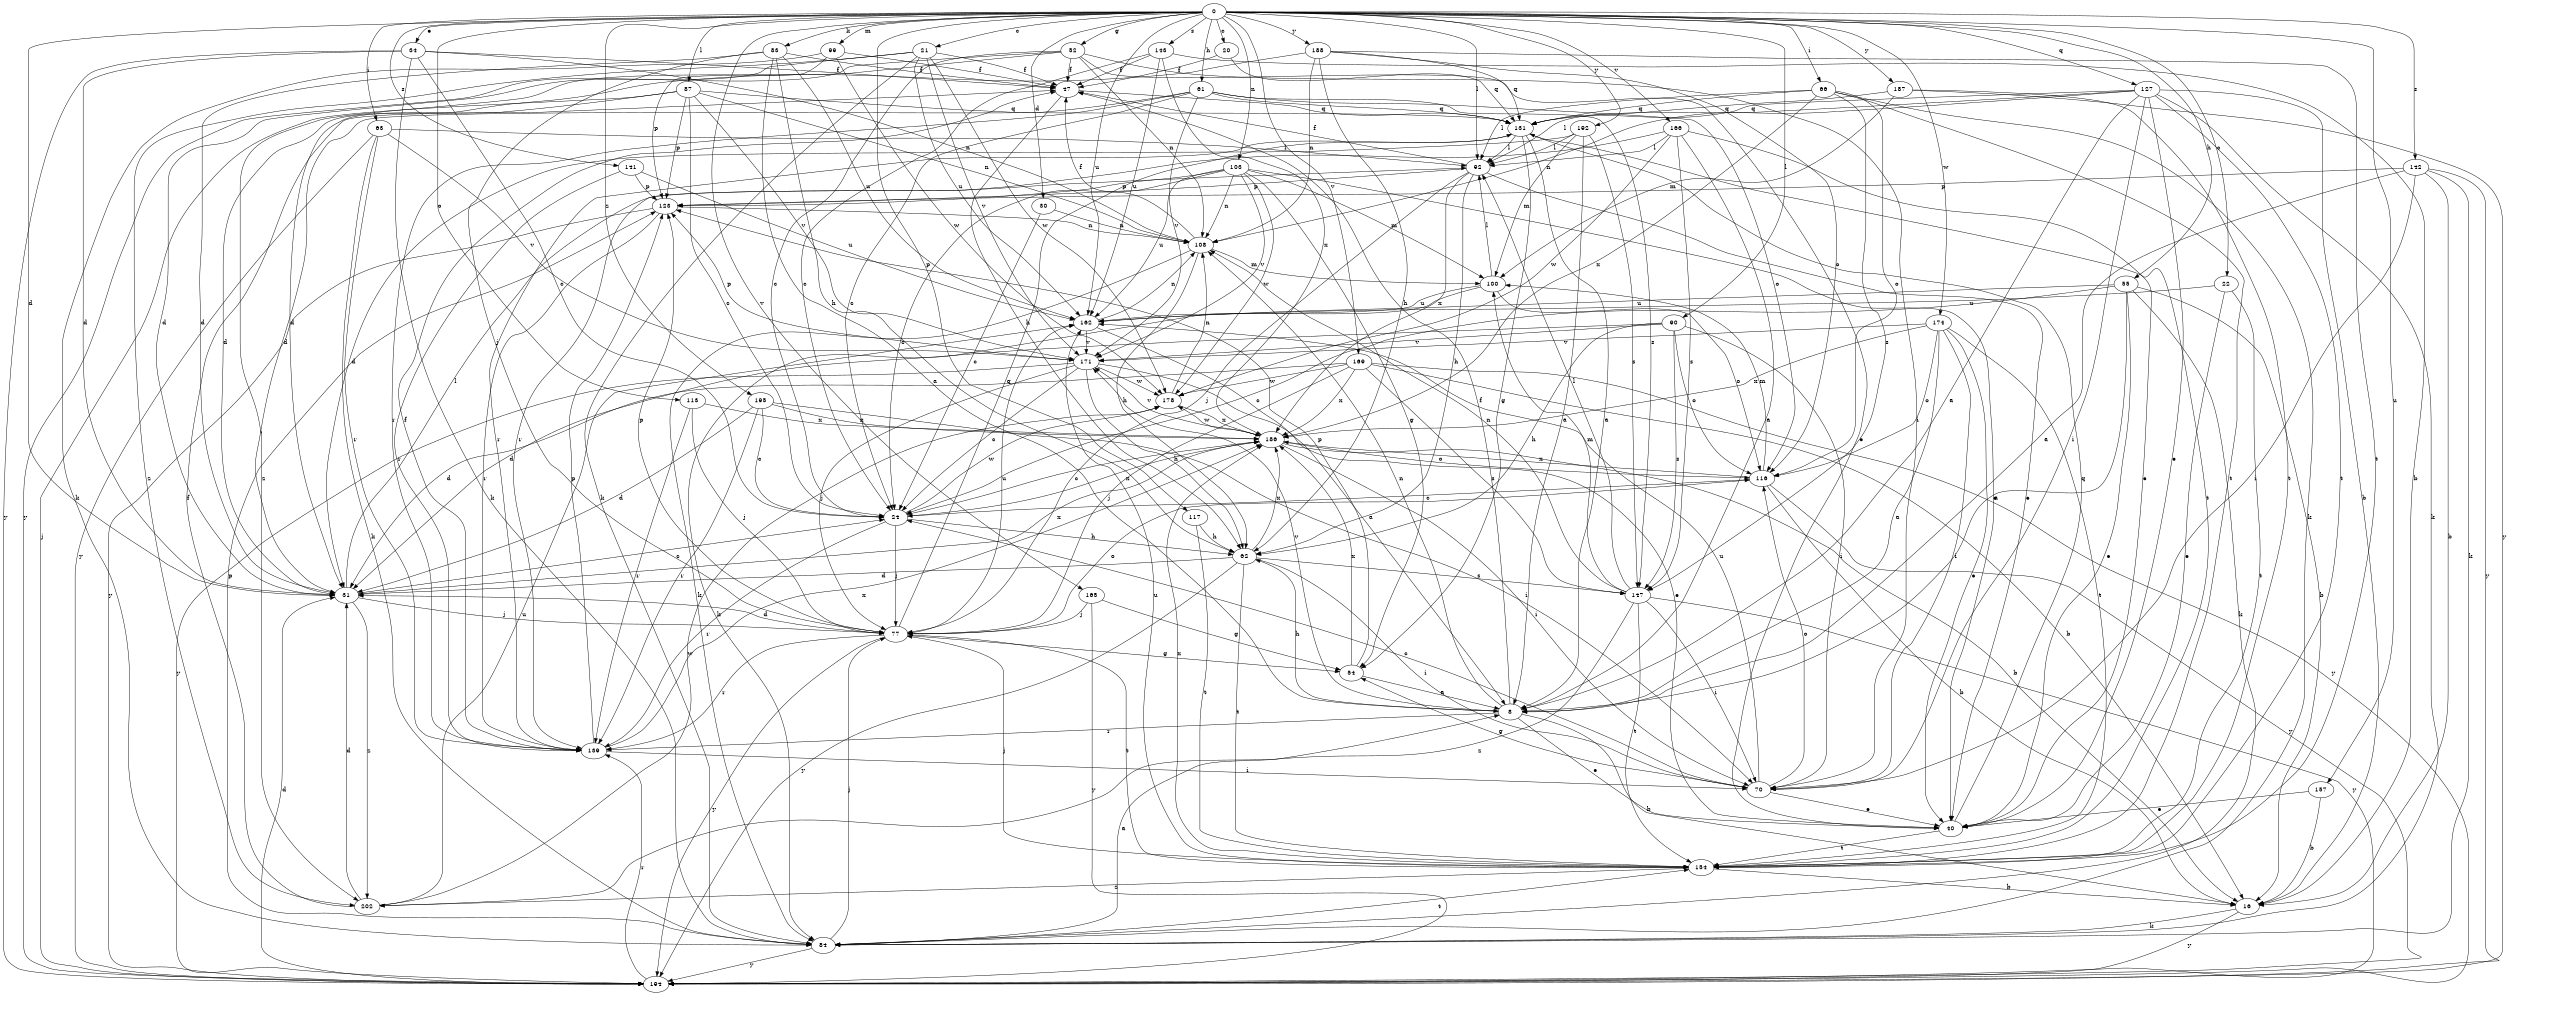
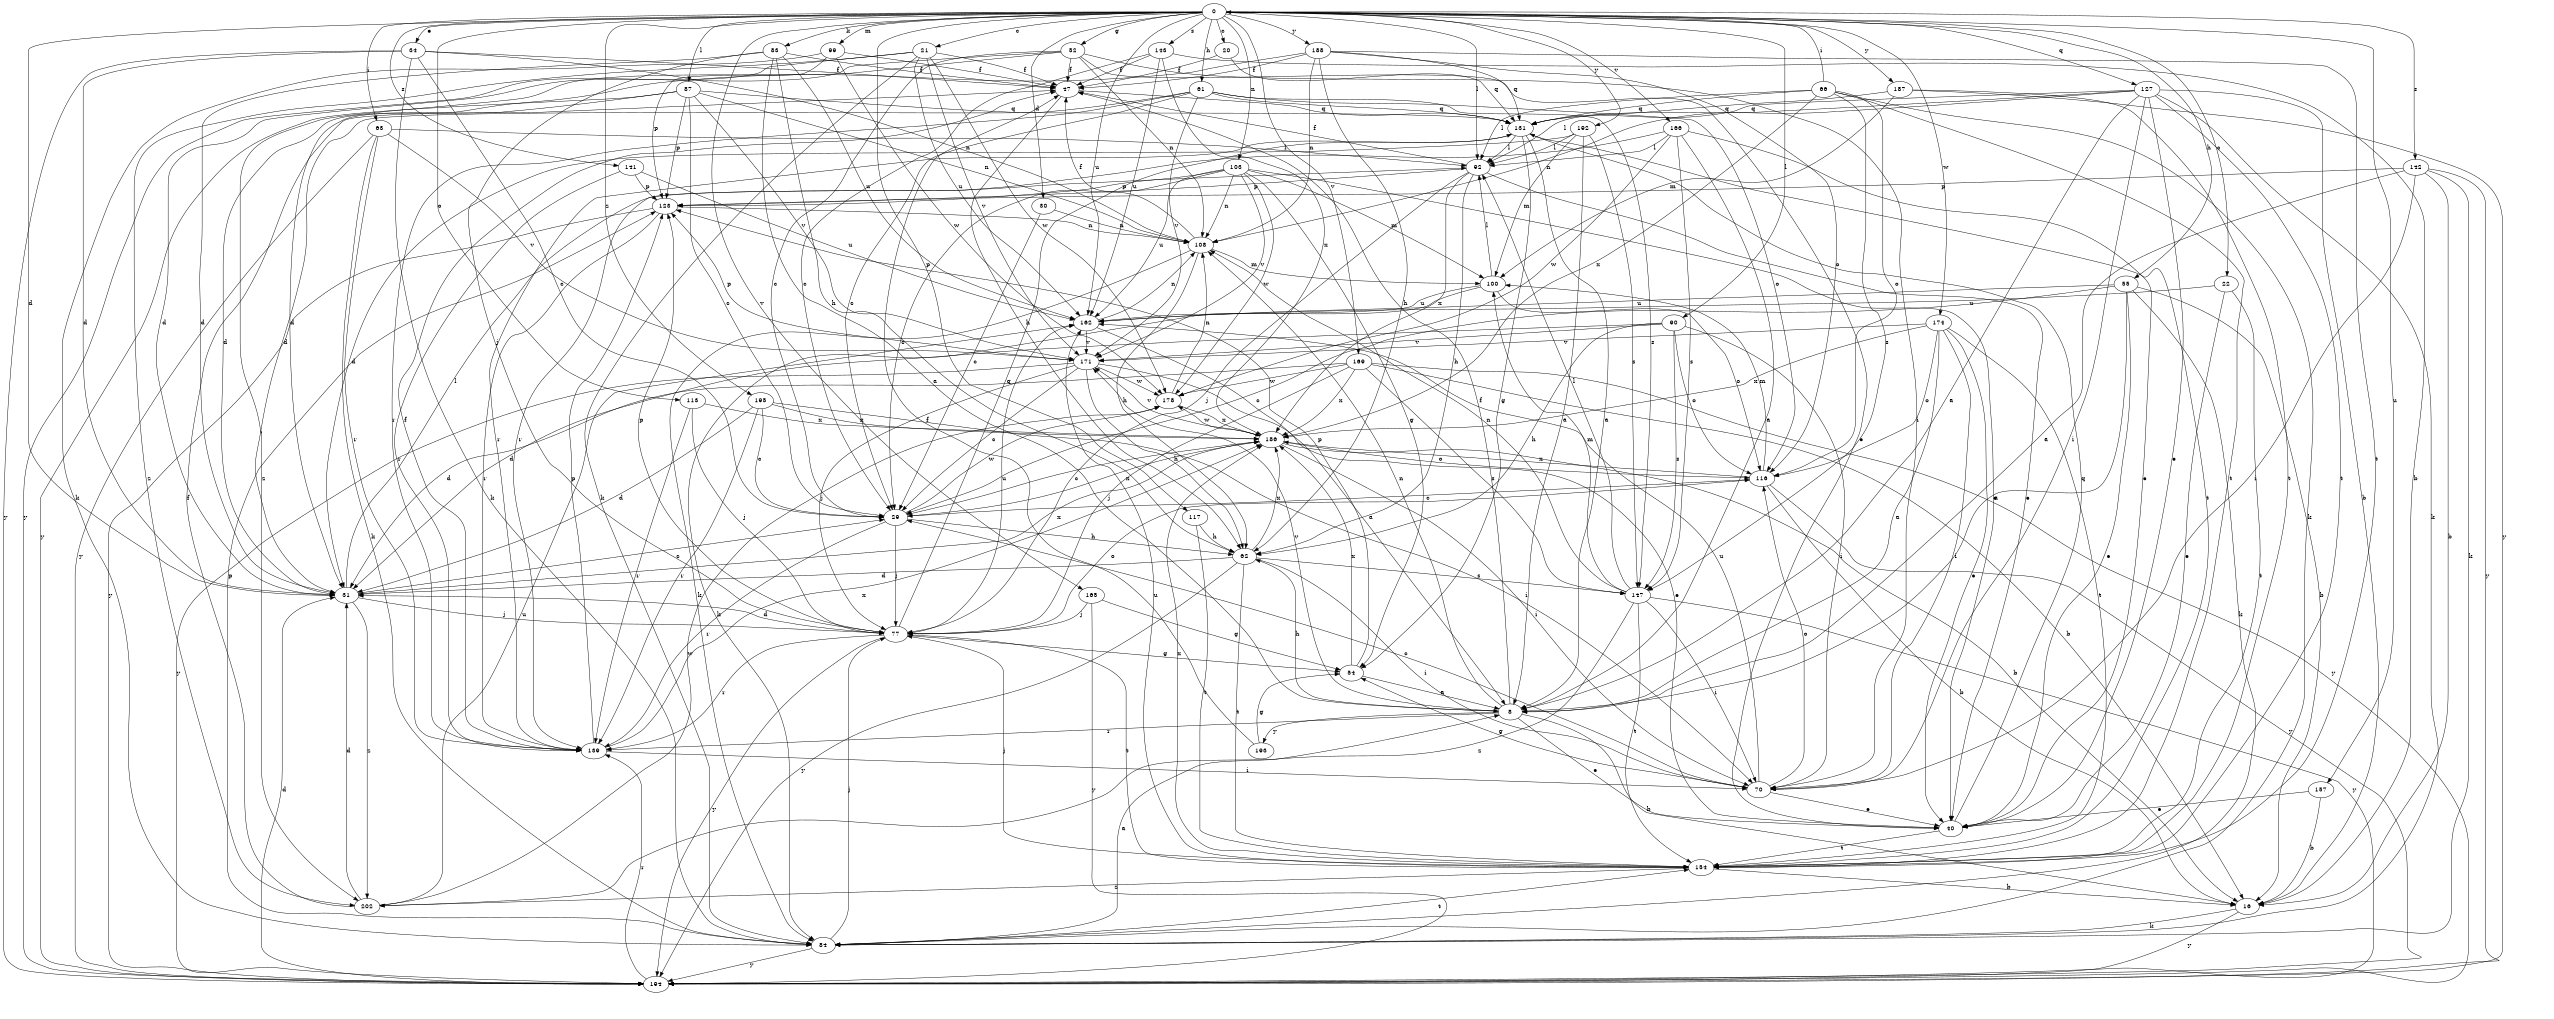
(1538, 14) -> (1546, 16)
none -> (1224, 73)
(896, 517) -> (896, 517)
(43, 537) -> (43, 537)
none -> (1261, 751)
